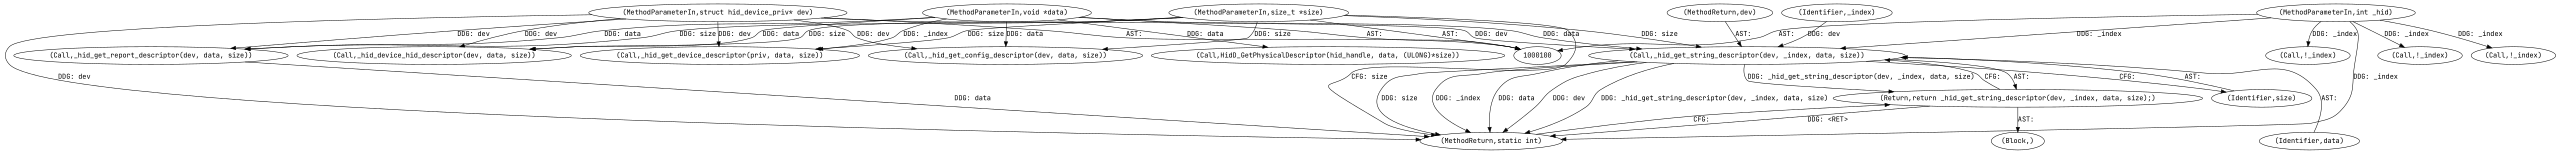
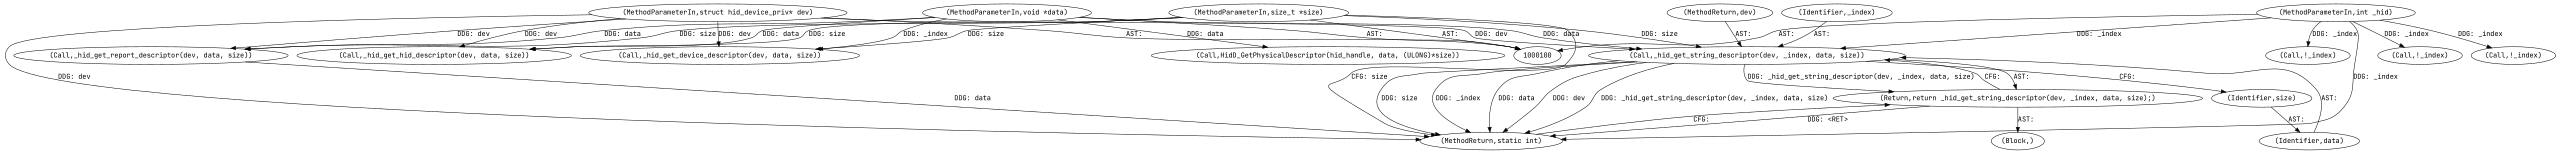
(1824, 34) -> (1824, 34)
(434, 56) -> (434, 56)
(720, 56) -> (720, 56)
(1006, 56) -> none
(2096, 68) -> (2284, 118)
